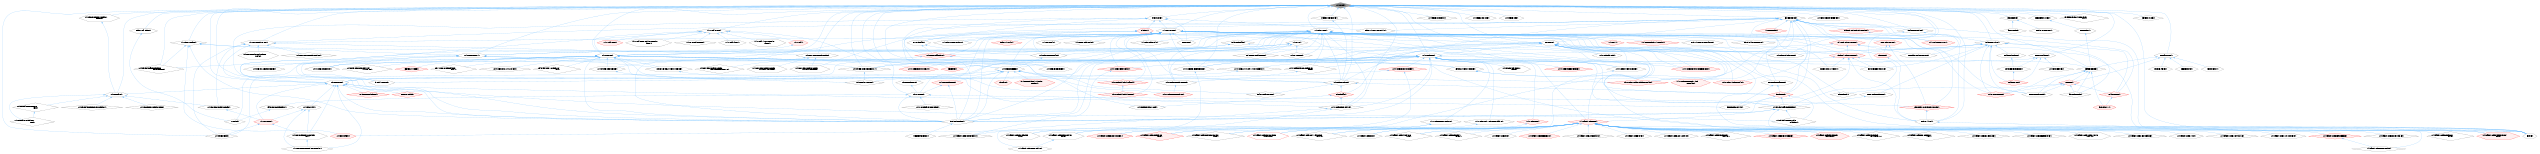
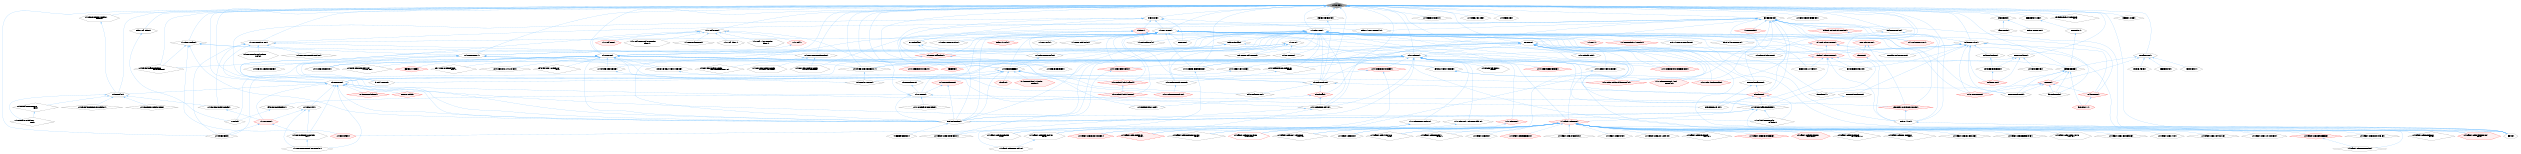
(1249, 69) -> (1239, 69)
